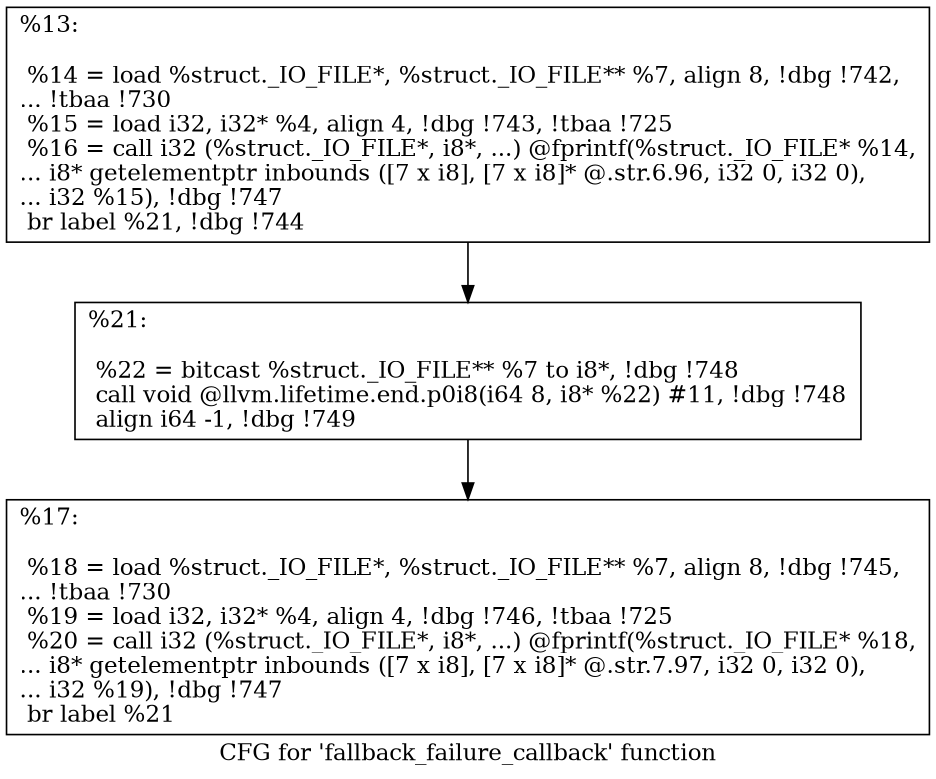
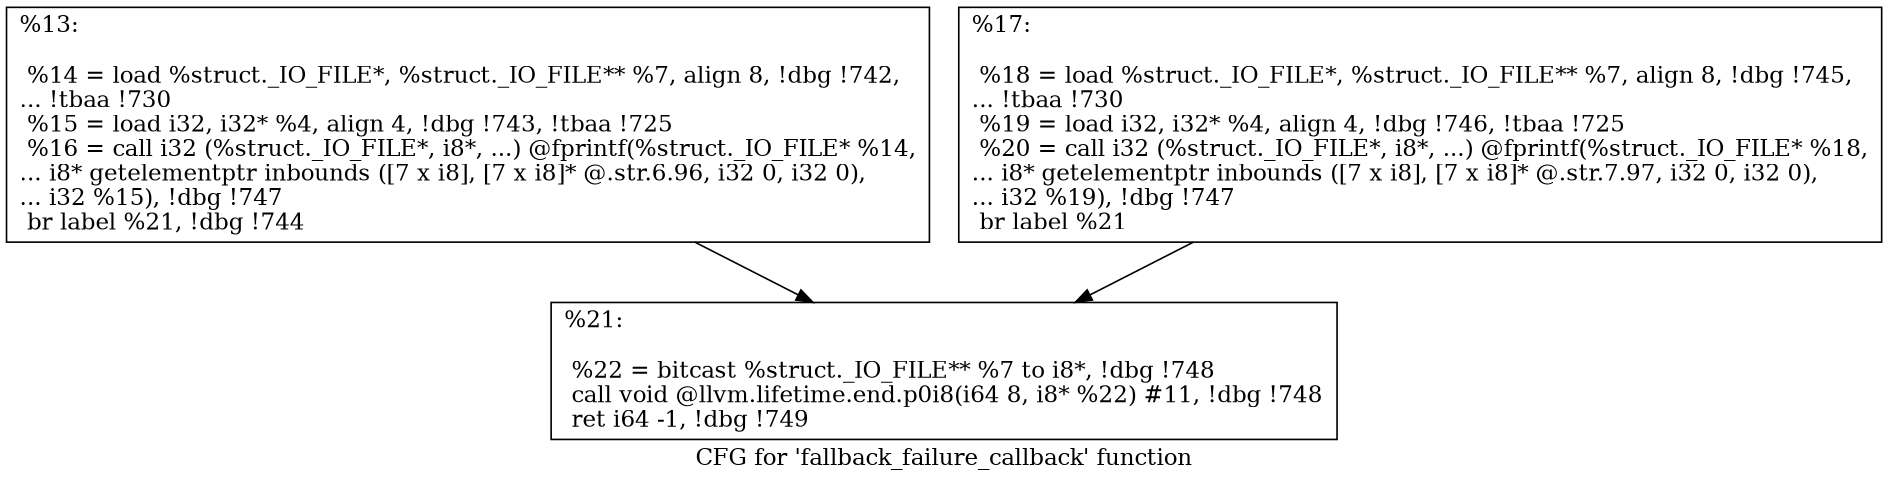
(223, 420) -> (687, 420)
(468, 461) -> (1142, 268)
